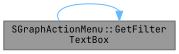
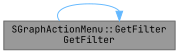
(89, 35) -> (89, 35)
